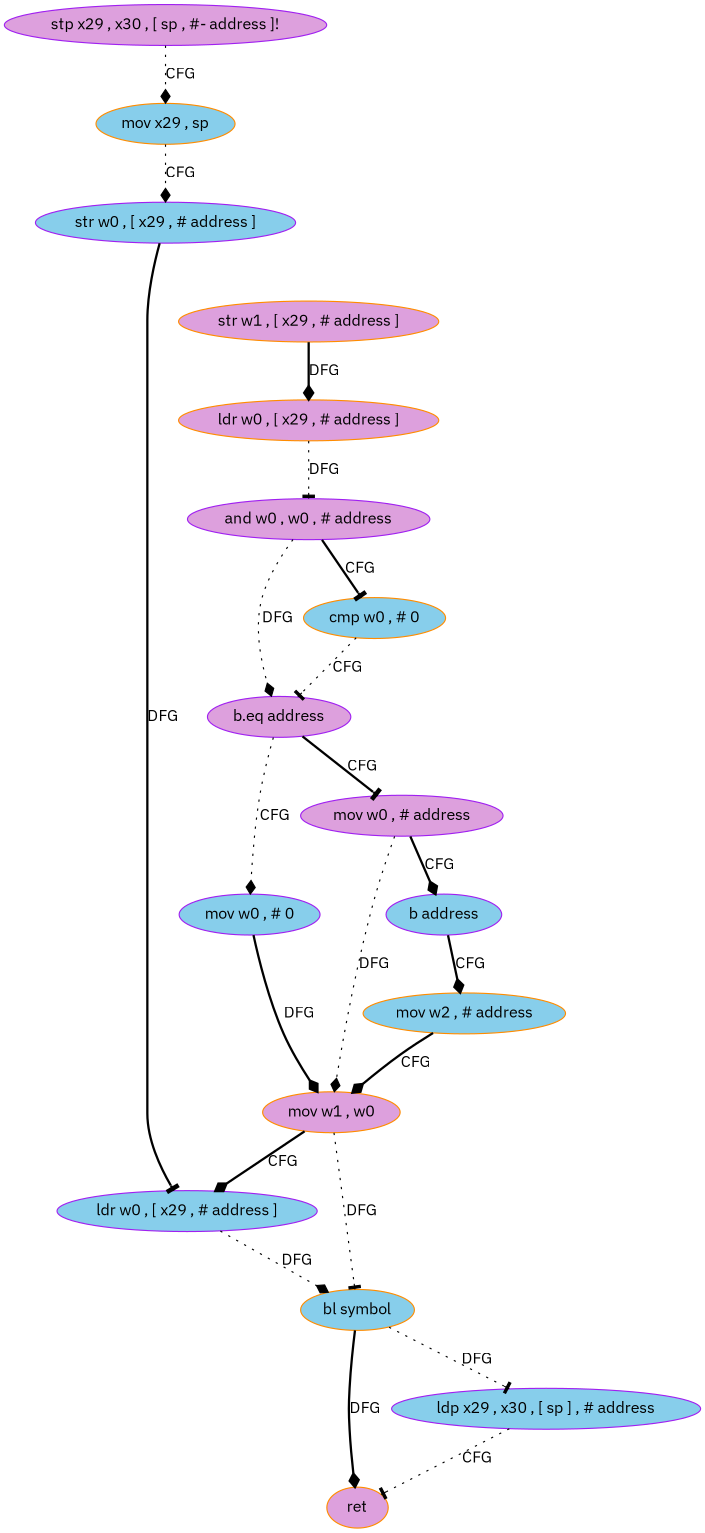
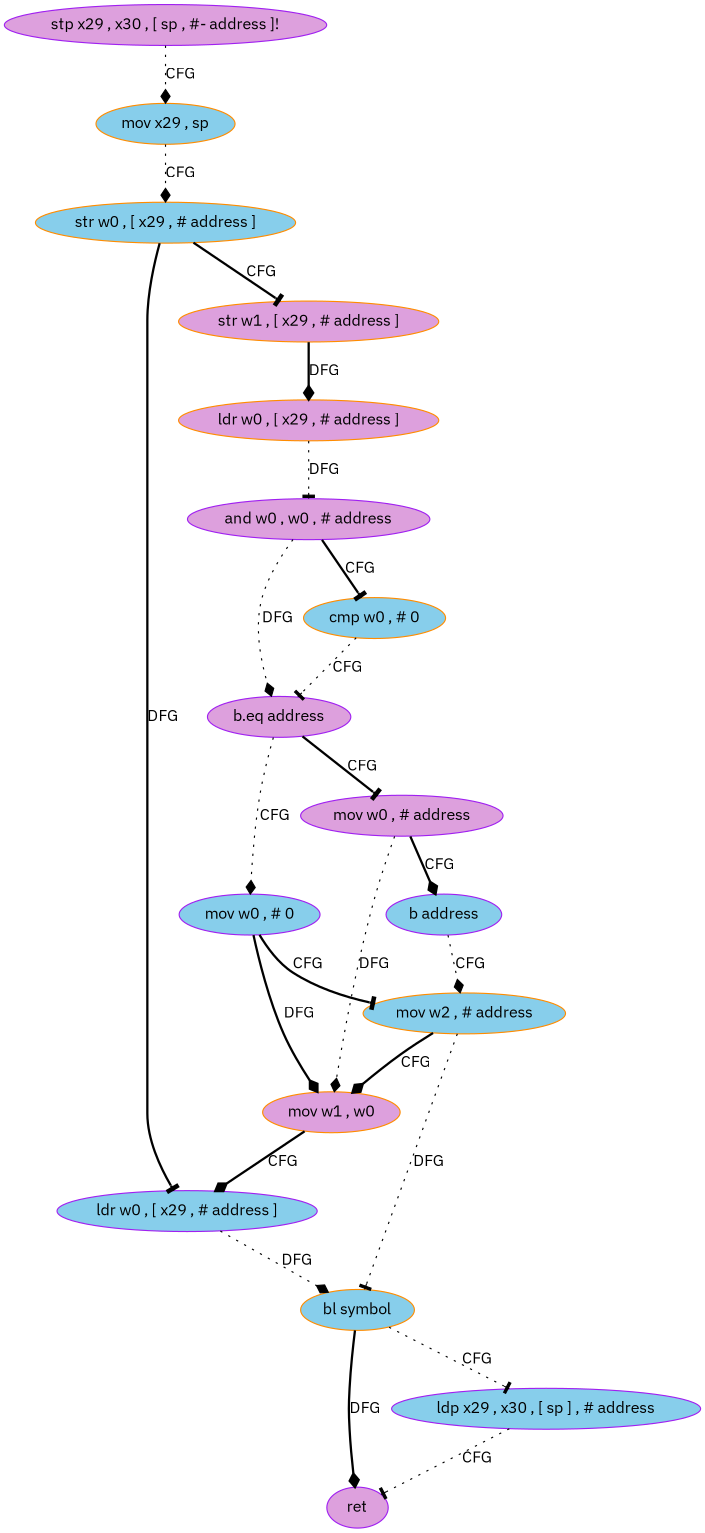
(166, 223) -> (166, 223)
none -> (234, 270)
(453, 957) -> (453, 957)
none -> (307, 980)
(344, 1208) -> (412, 1159)
(477, 1359) -> (477, 1359)
(358, 1508) -> (358, 1508)
